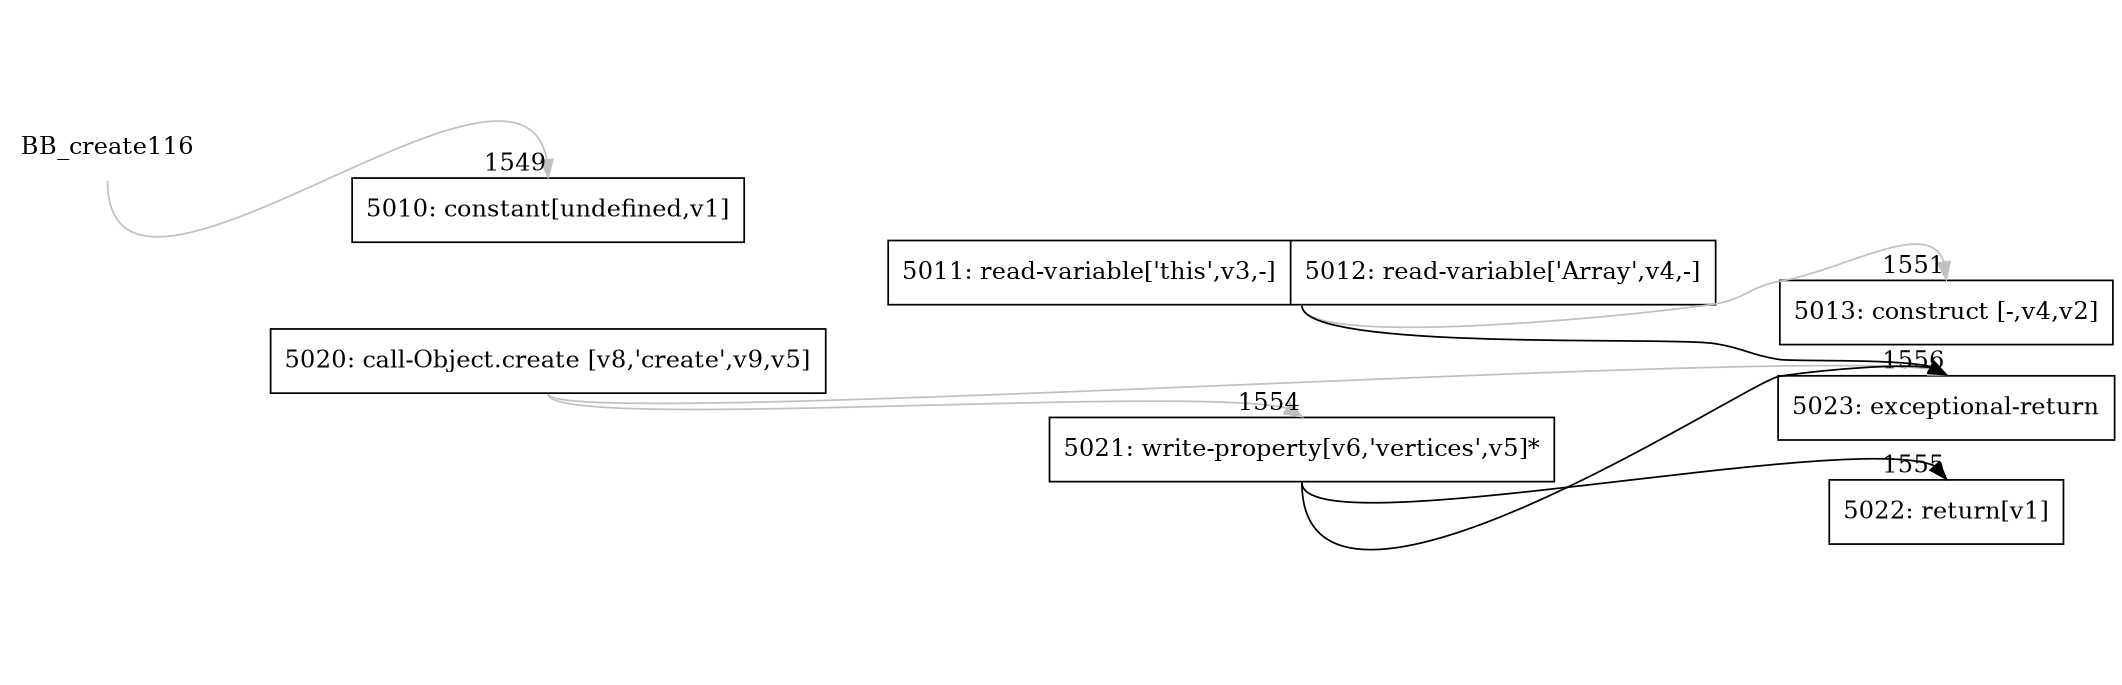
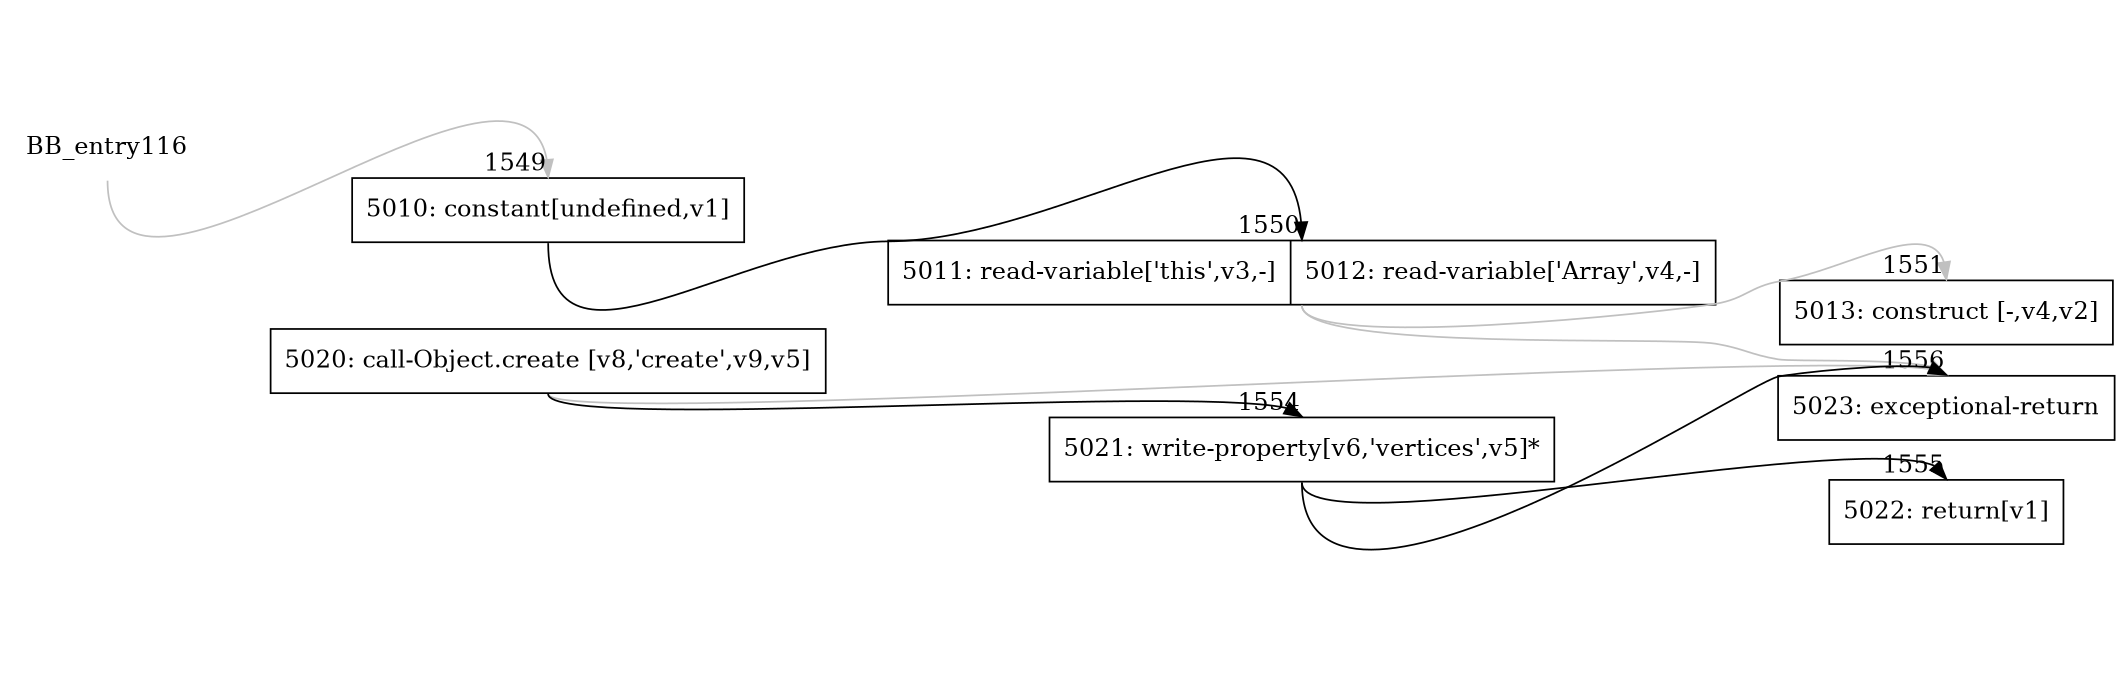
(108, 148) -> (108, 148)
none -> (922, 238)
(1614, 341) -> (1614, 341)
(1064, 402) -> (1064, 402)
